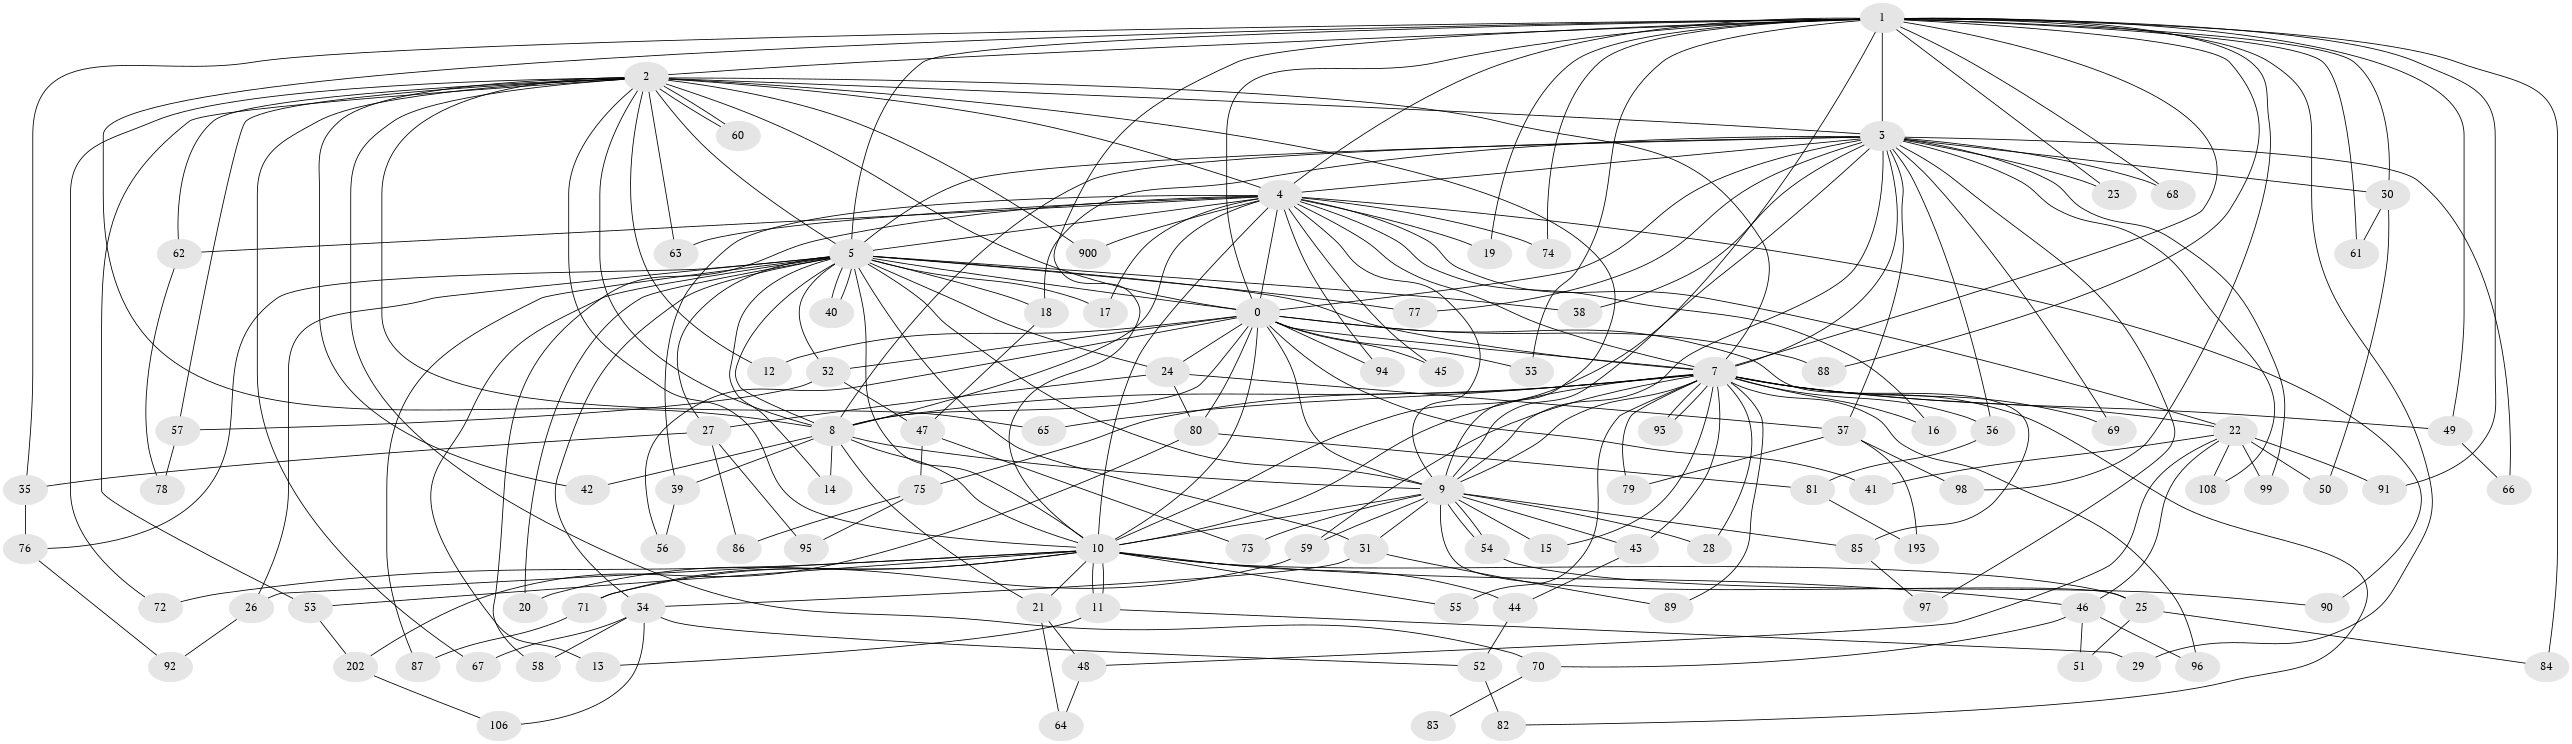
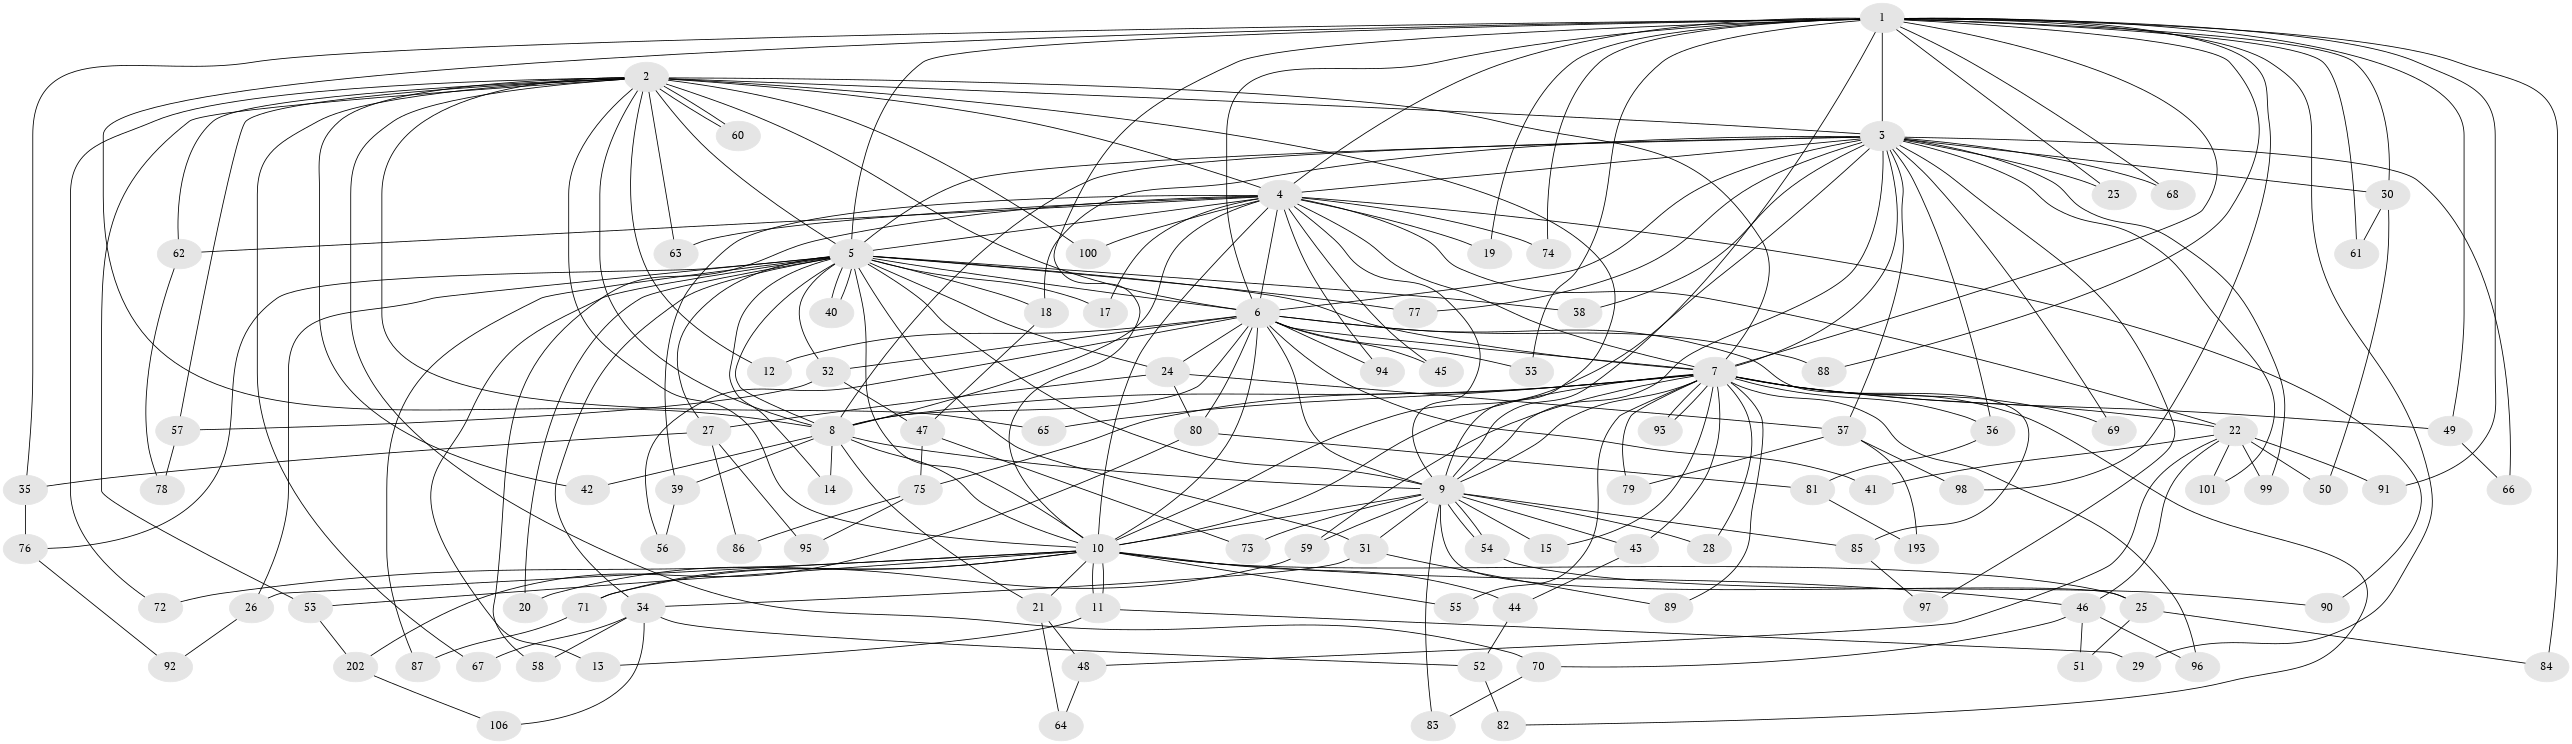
(1264, 43) -> none
(1088, 254) -> (1088, 254)
(1258, 313) -> (1258, 313)
(1934, 431) -> none
(2208, 490) -> (2208, 490)
none -> (1426, 608)
